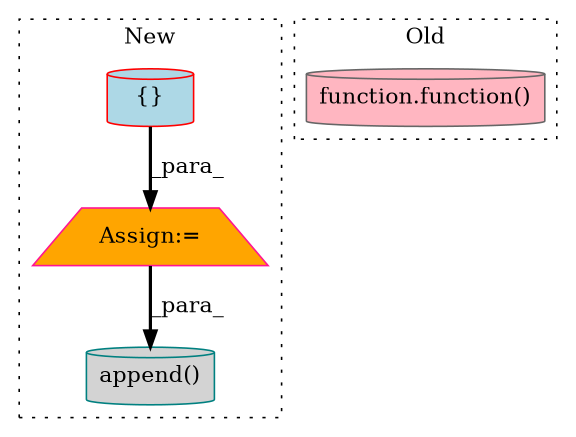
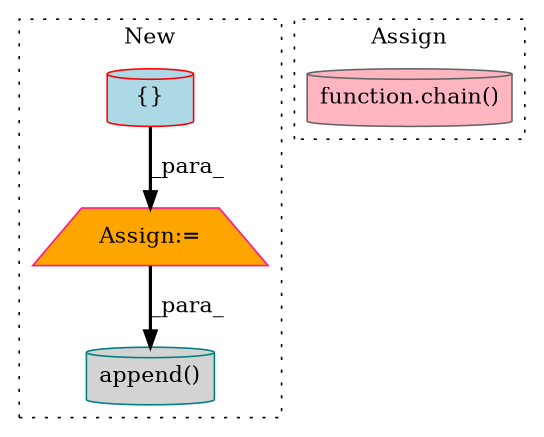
(426, 38) -> (410, 38)
(426, 98) -> (410, 98)
